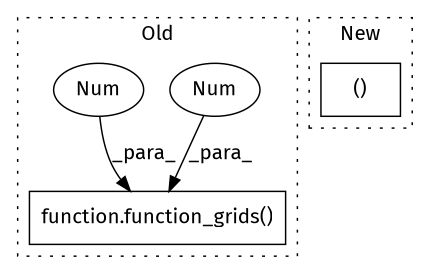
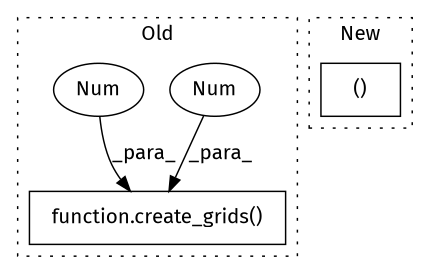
(158, 218) -> (158, 218)
